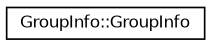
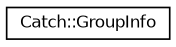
(106, 23) -> (88, 23)
